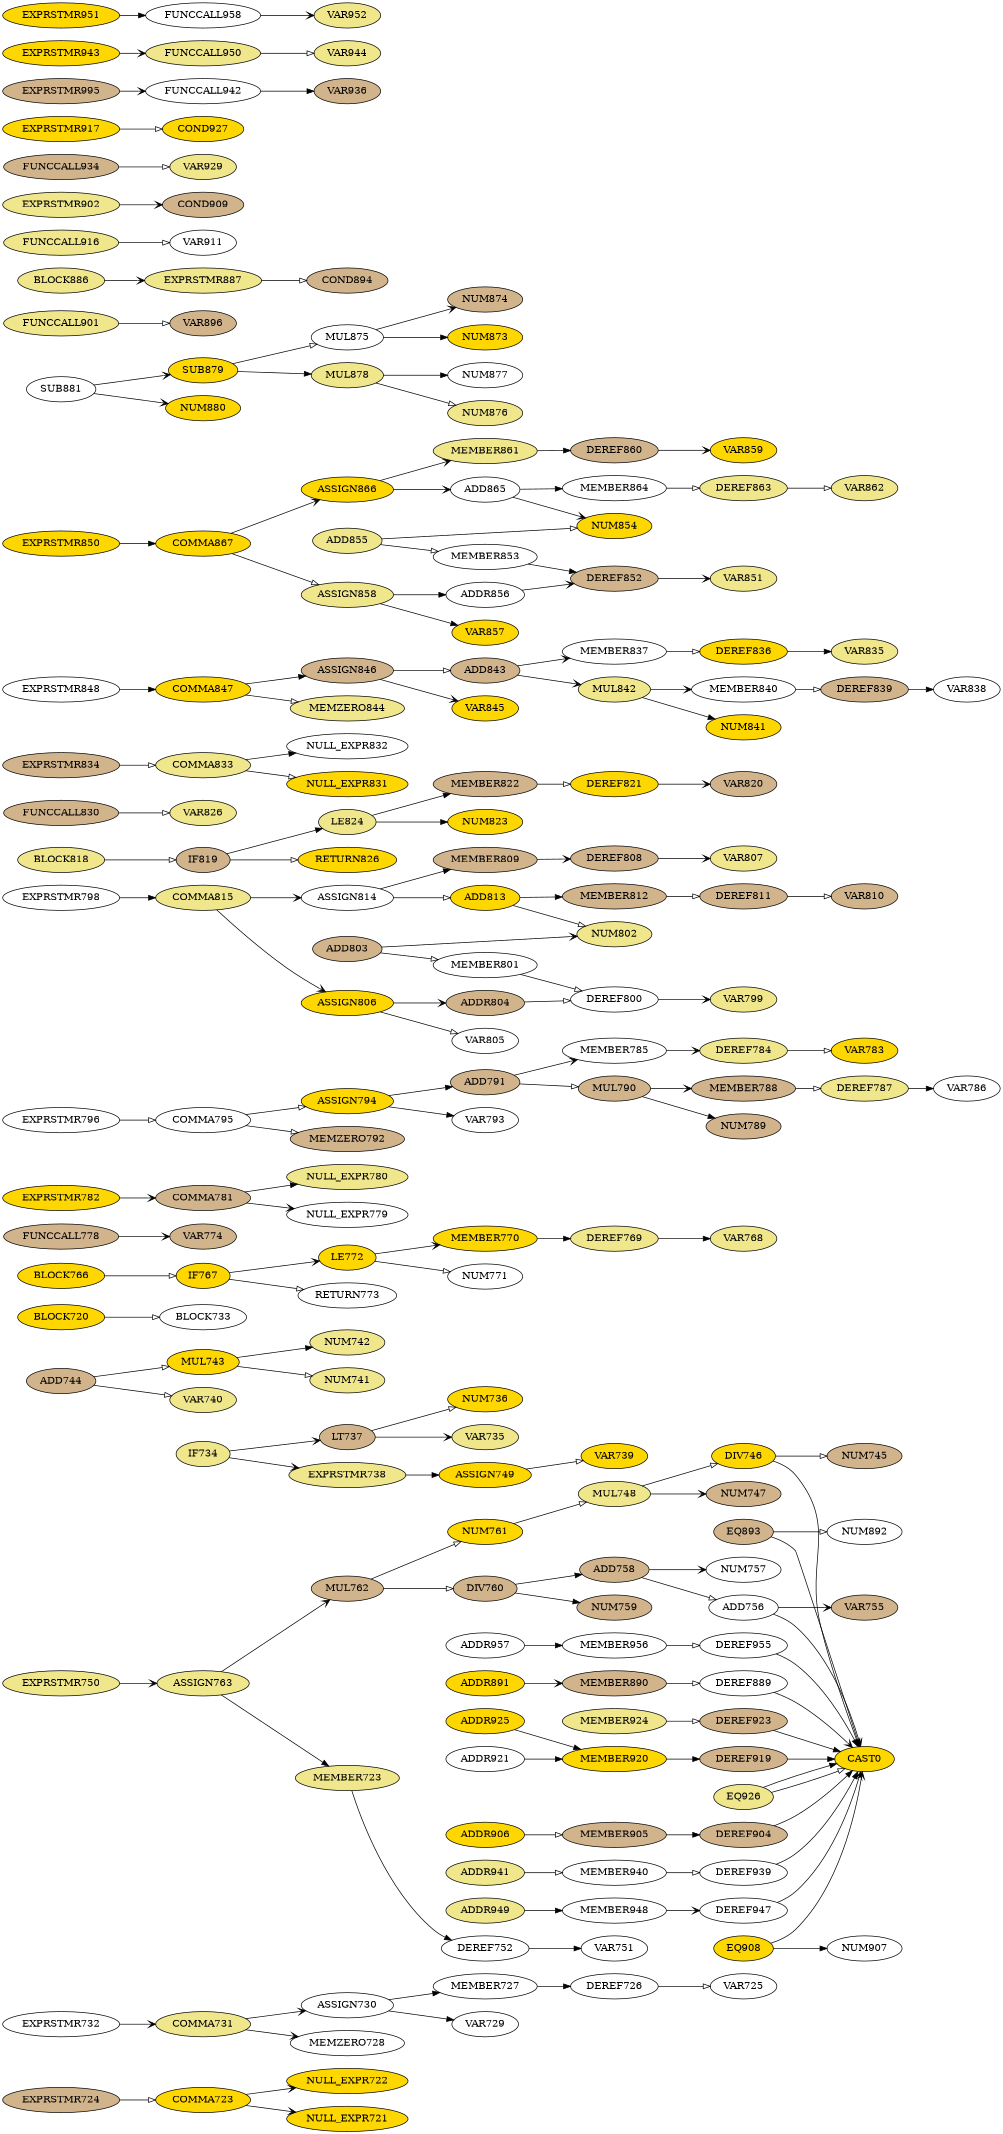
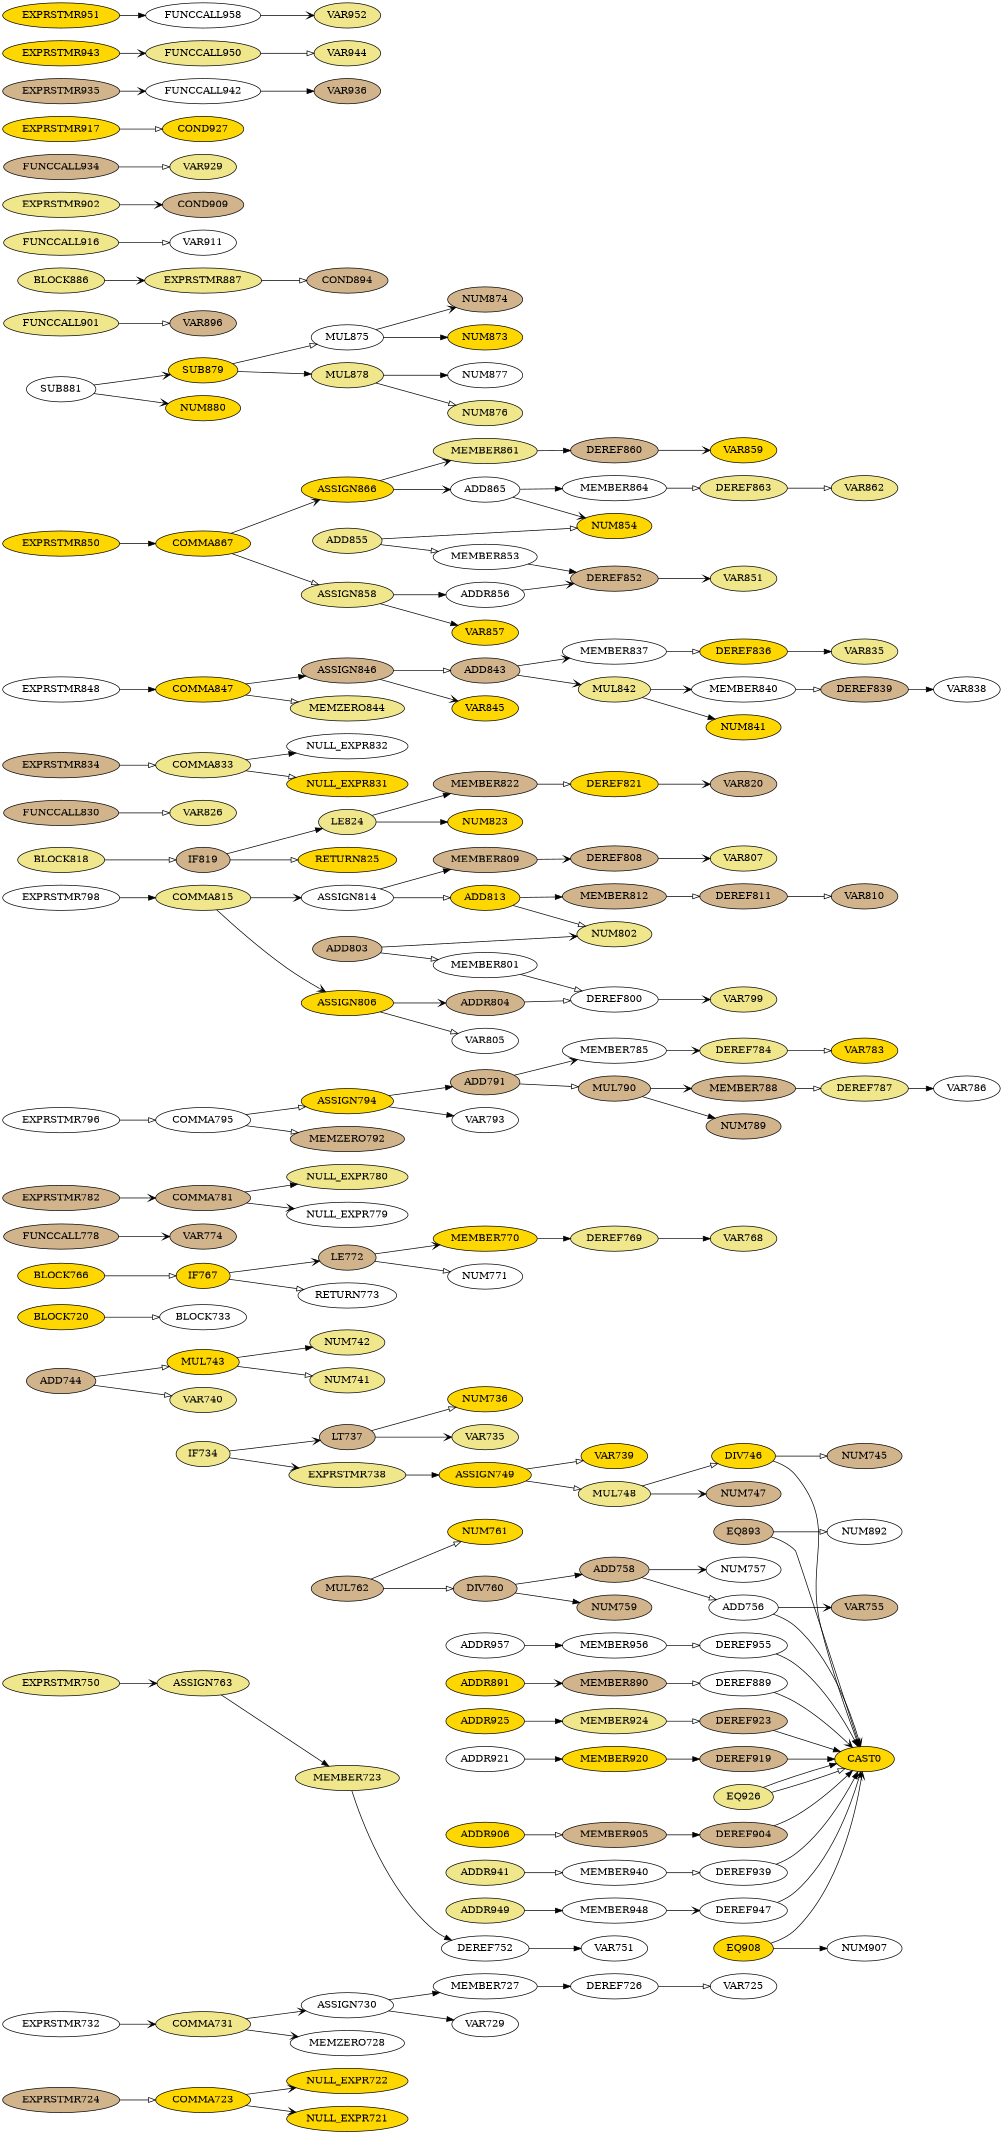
(61, 91) -> (61, 91)
(347, 860) -> (347, 860)
(61, 1198) -> (61, 1198)
(347, 1258) -> (347, 1258)
(547, 1514) -> (550, 1485)
(273, 1638) -> none
(544, 1738) -> (540, 1721)
